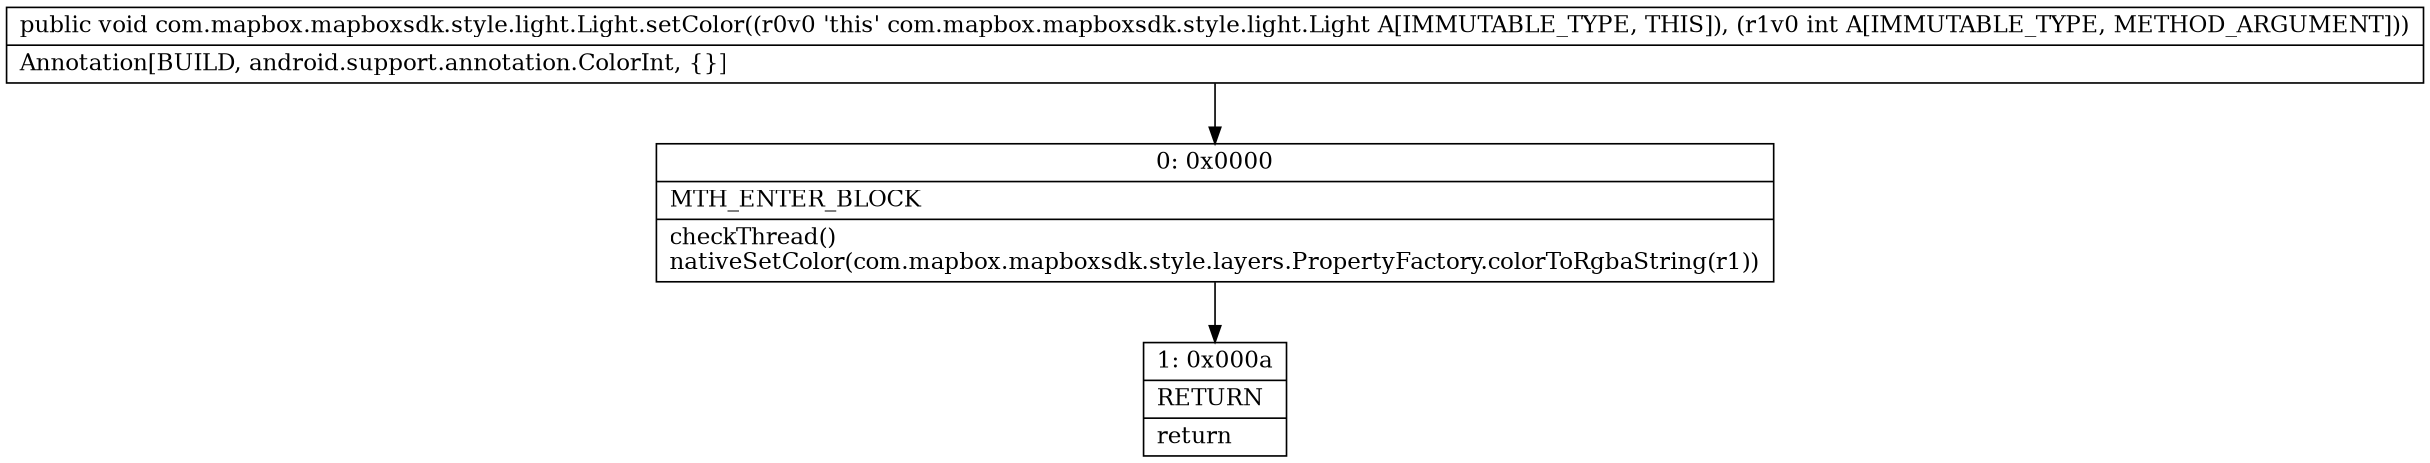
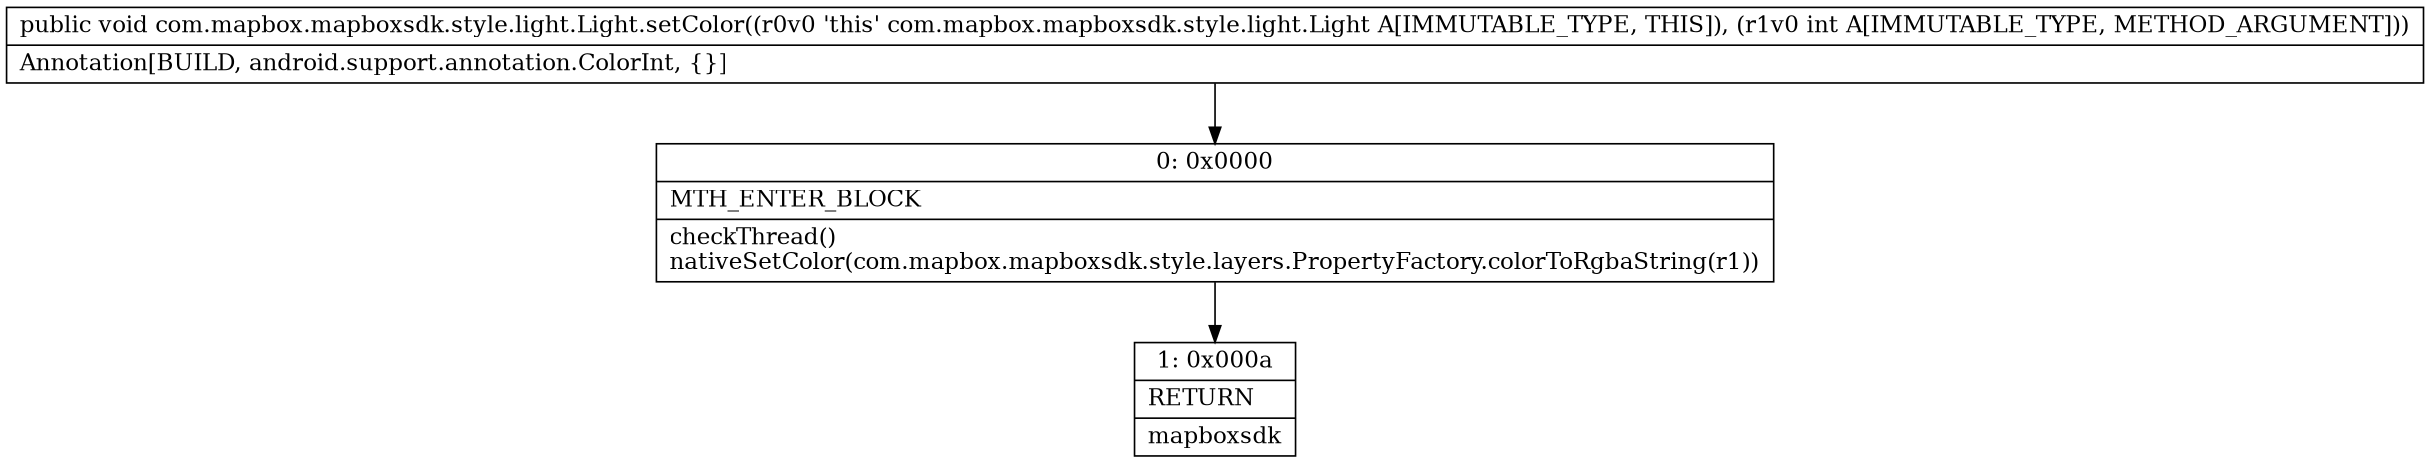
(1195, 436) -> (1215, 436)
